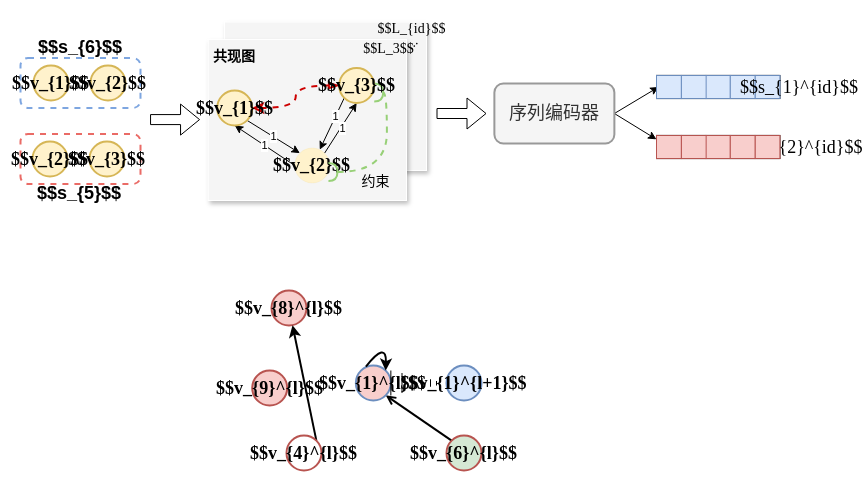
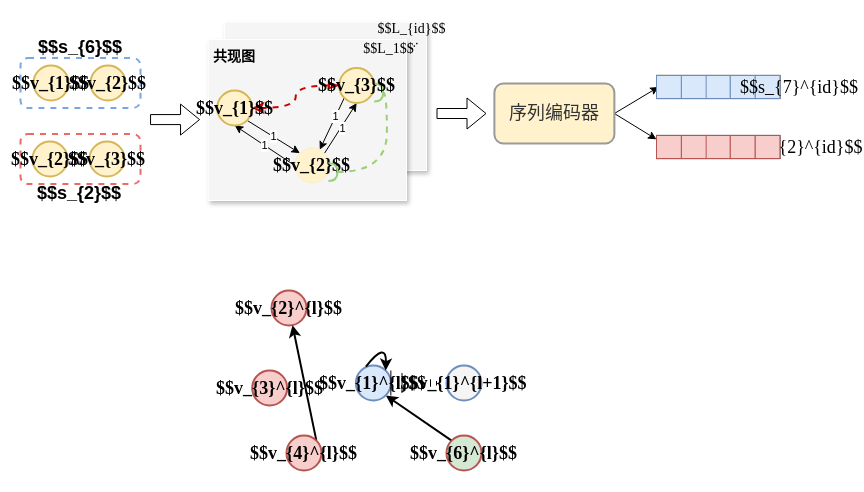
(389, 50) -> (389, 50)
(800, 88) -> (800, 88)
(554, 114) -> (554, 114)
(376, 182) -> none
(80, 194) -> (80, 194)
(289, 309) -> (289, 309)
(373, 383) -> (373, 383)
(464, 383) -> (464, 383)
(270, 389) -> (270, 389)
(393, 400) -> (393, 401)
(304, 453) -> (304, 453)
